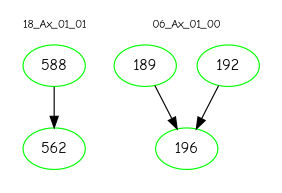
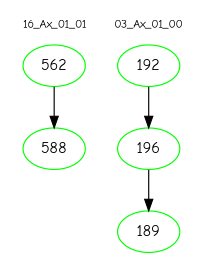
(55, 25) -> (55, 25)
(187, 25) -> (149, 25)
(54, 102) -> (54, 102)
(163, 102) -> (149, 185)
